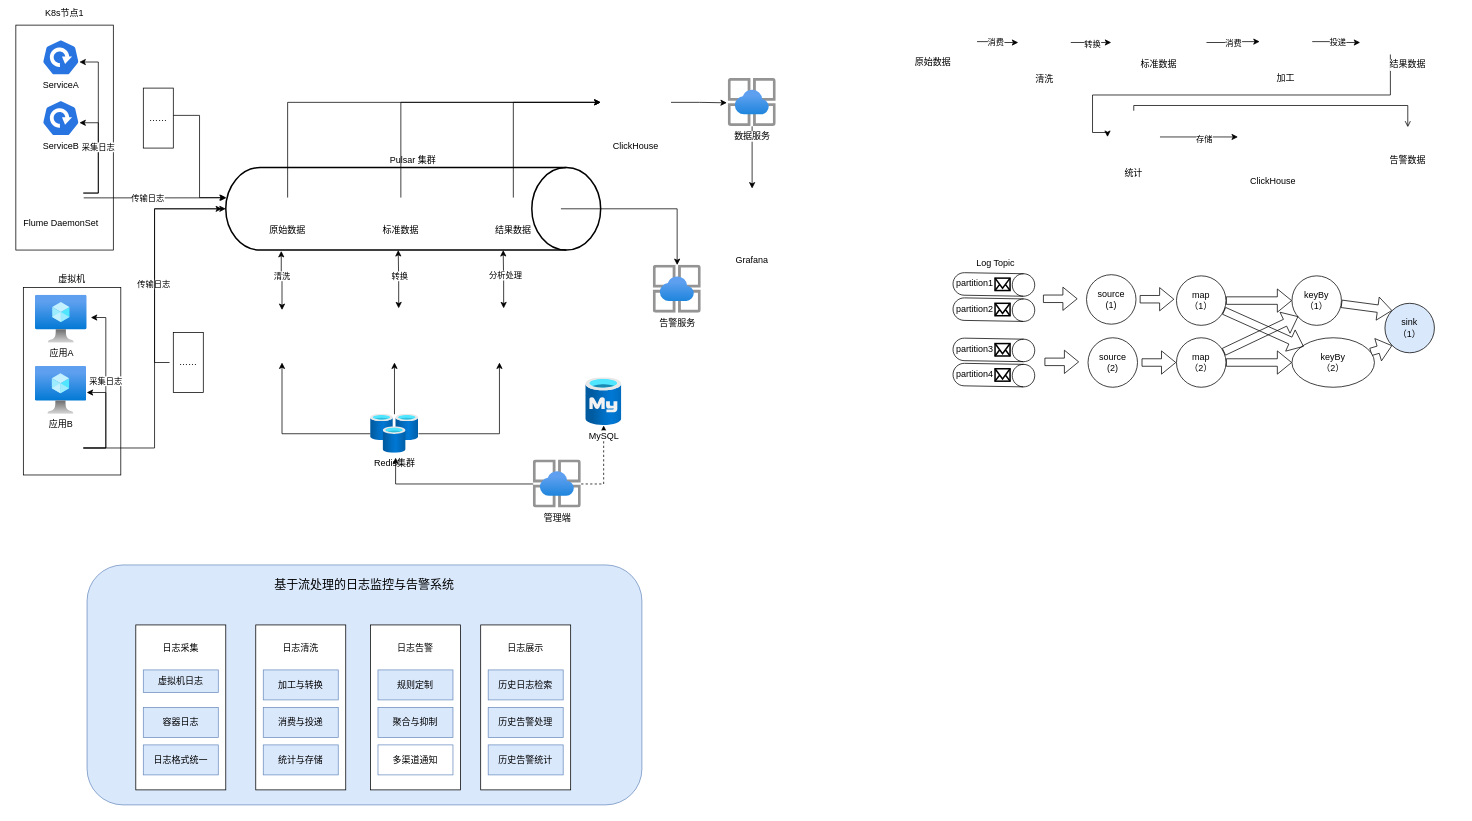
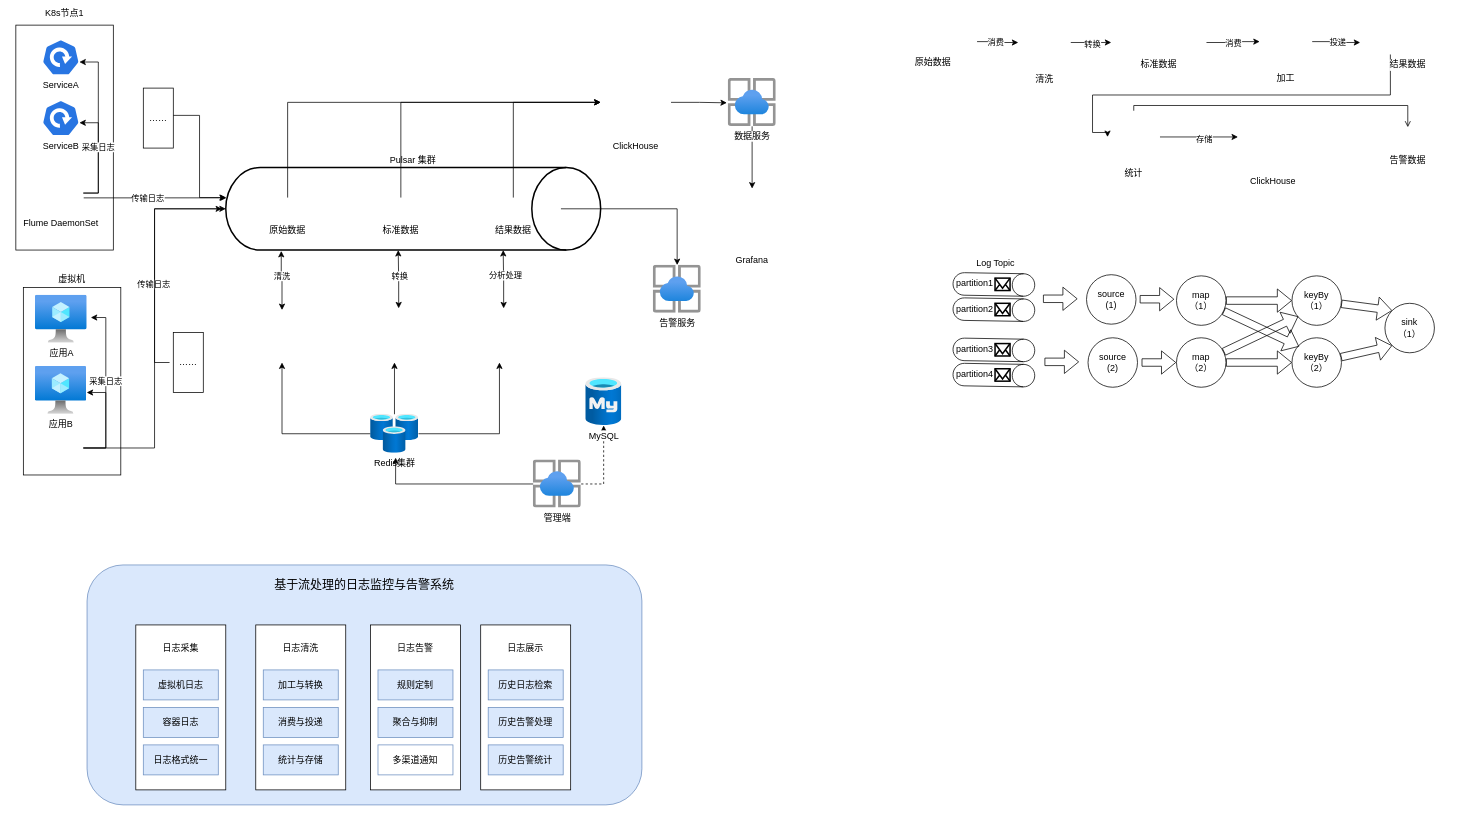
(1410, 328) -> (1410, 328)
(1333, 363) -> (1317, 363)
(180, 681) -> (180, 685)
